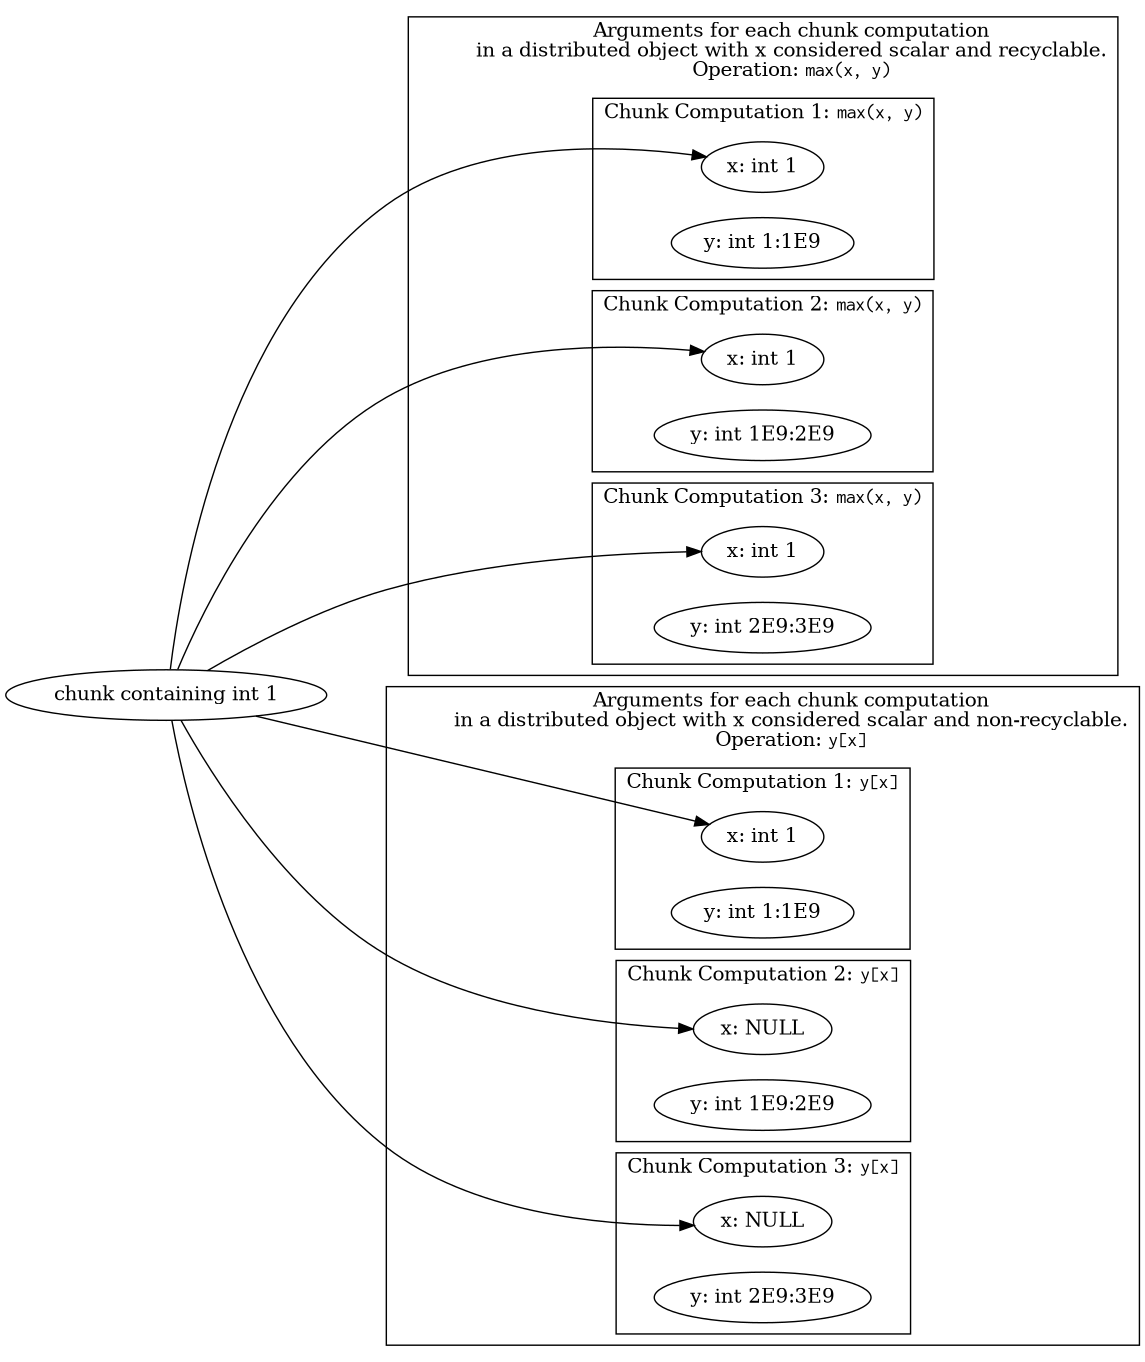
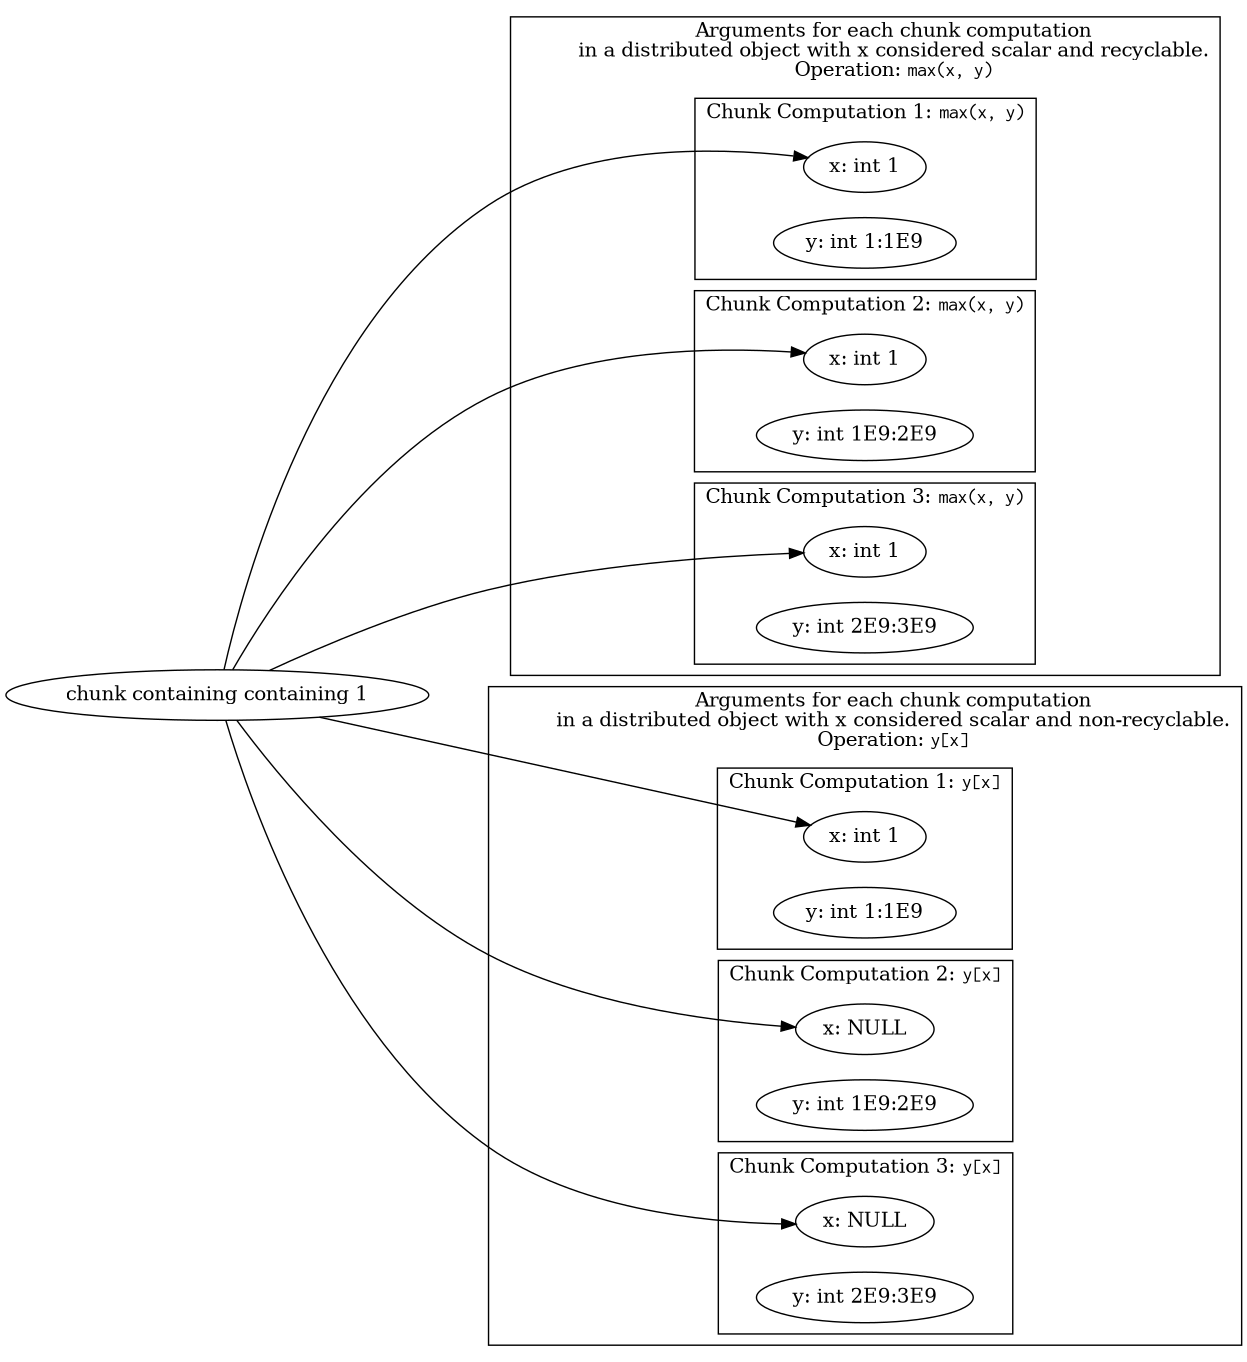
(166, 695) -> (217, 695)
